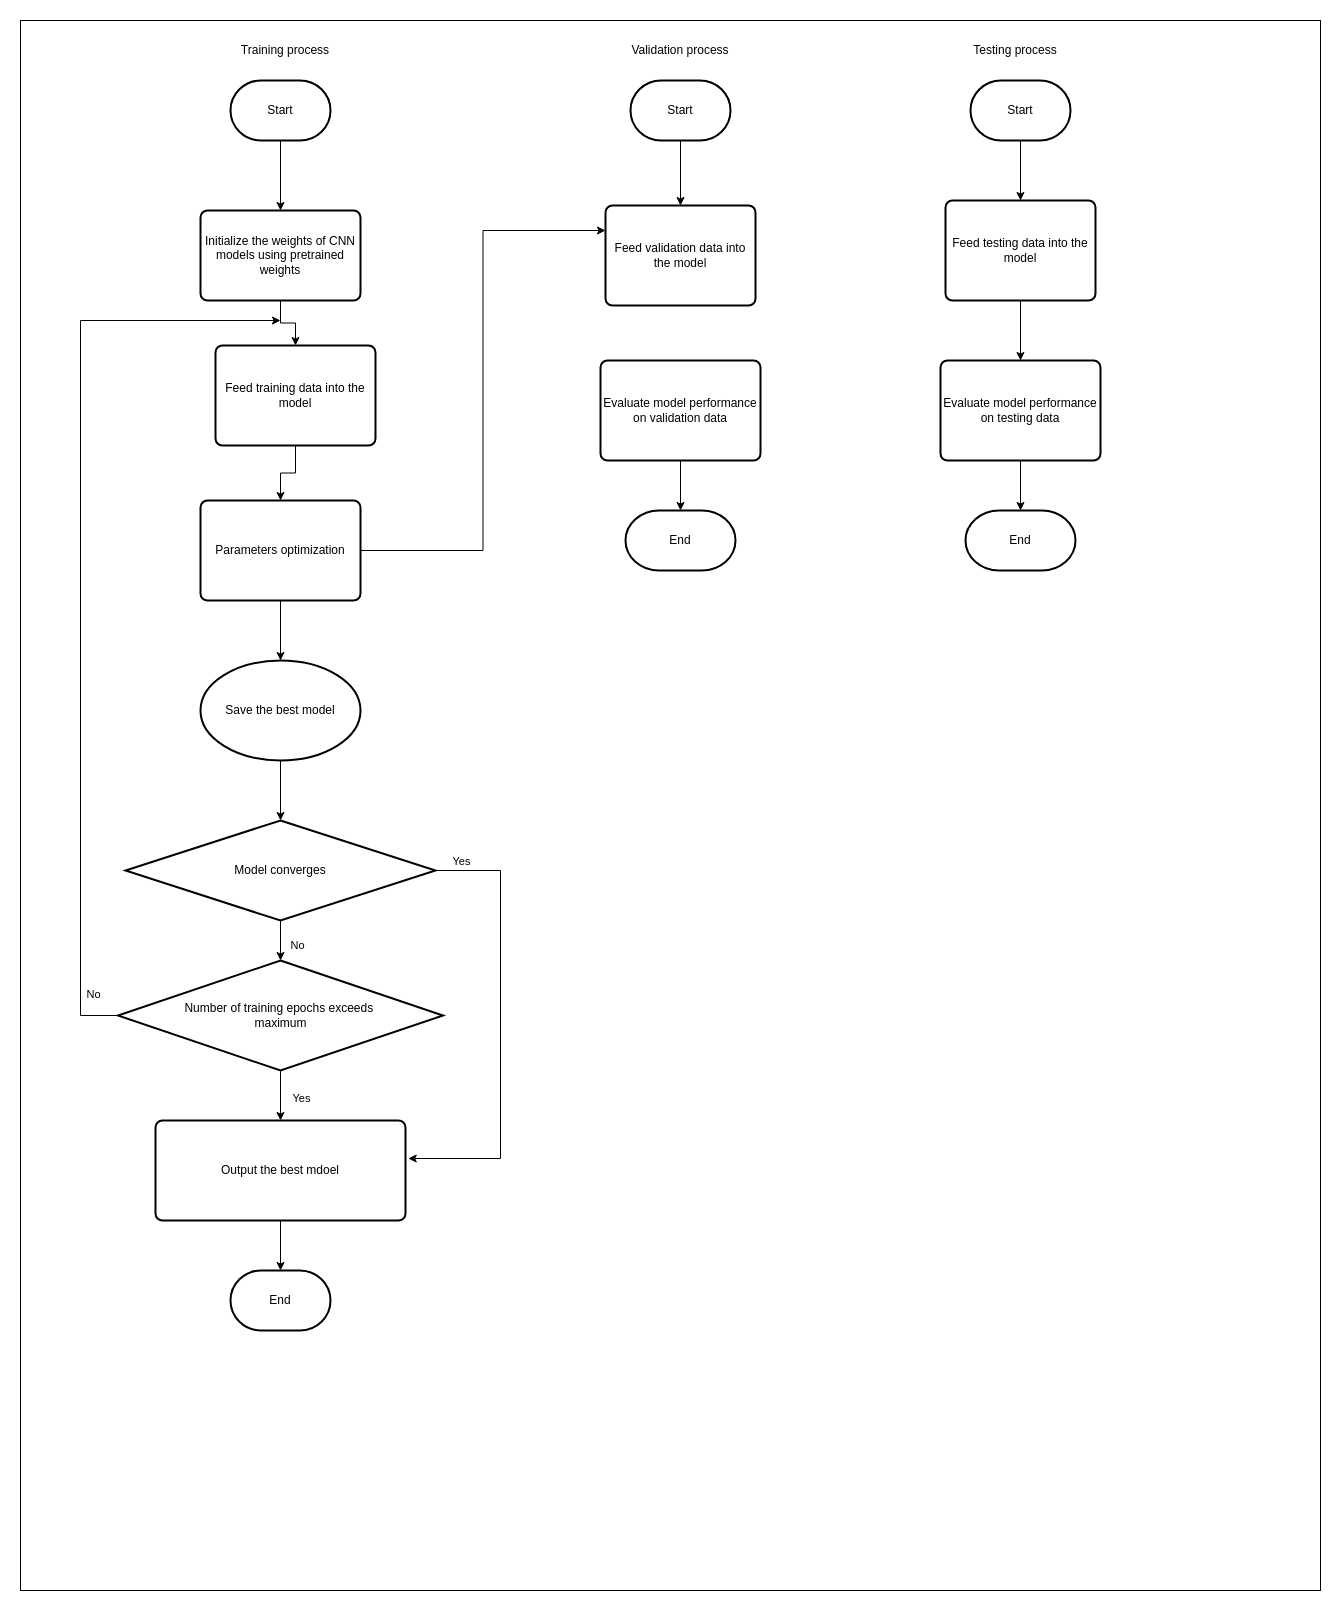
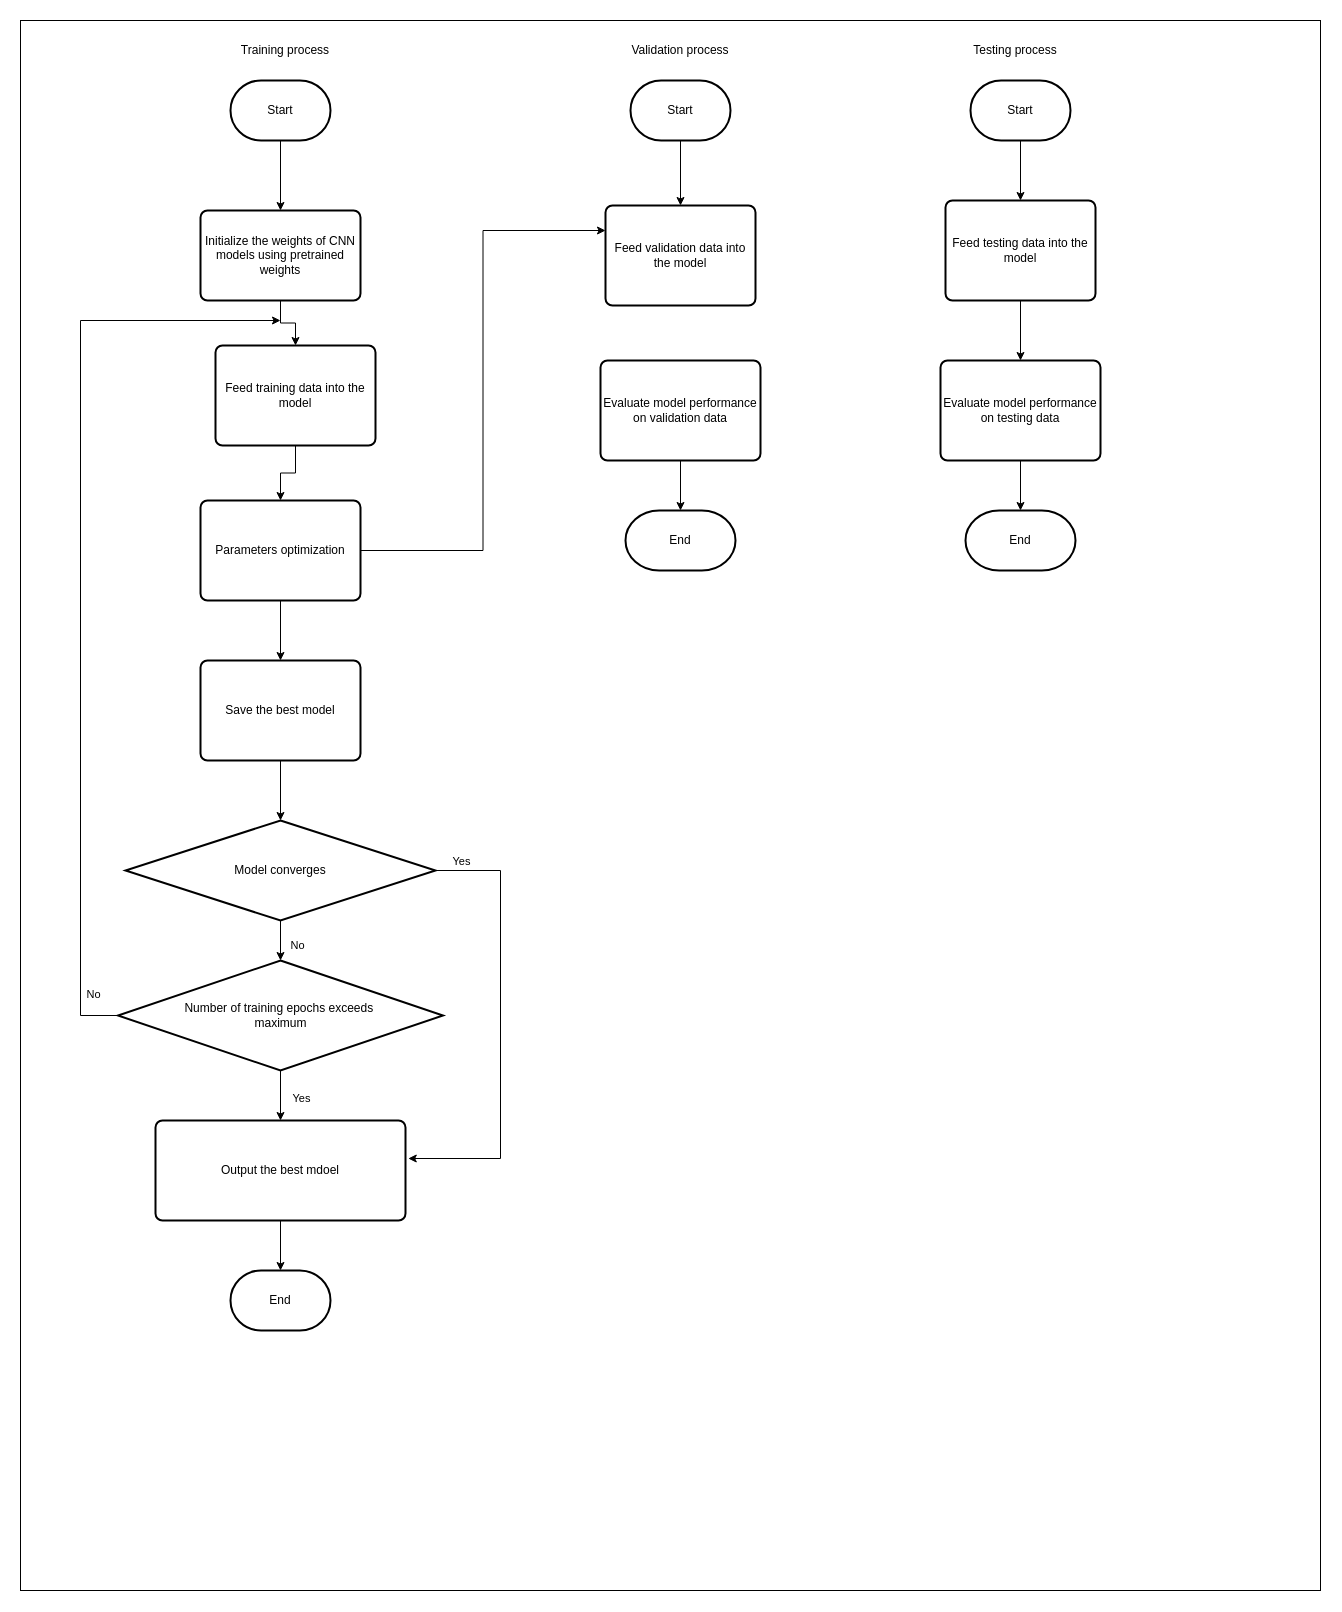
(281, 711) -> (281, 711)
